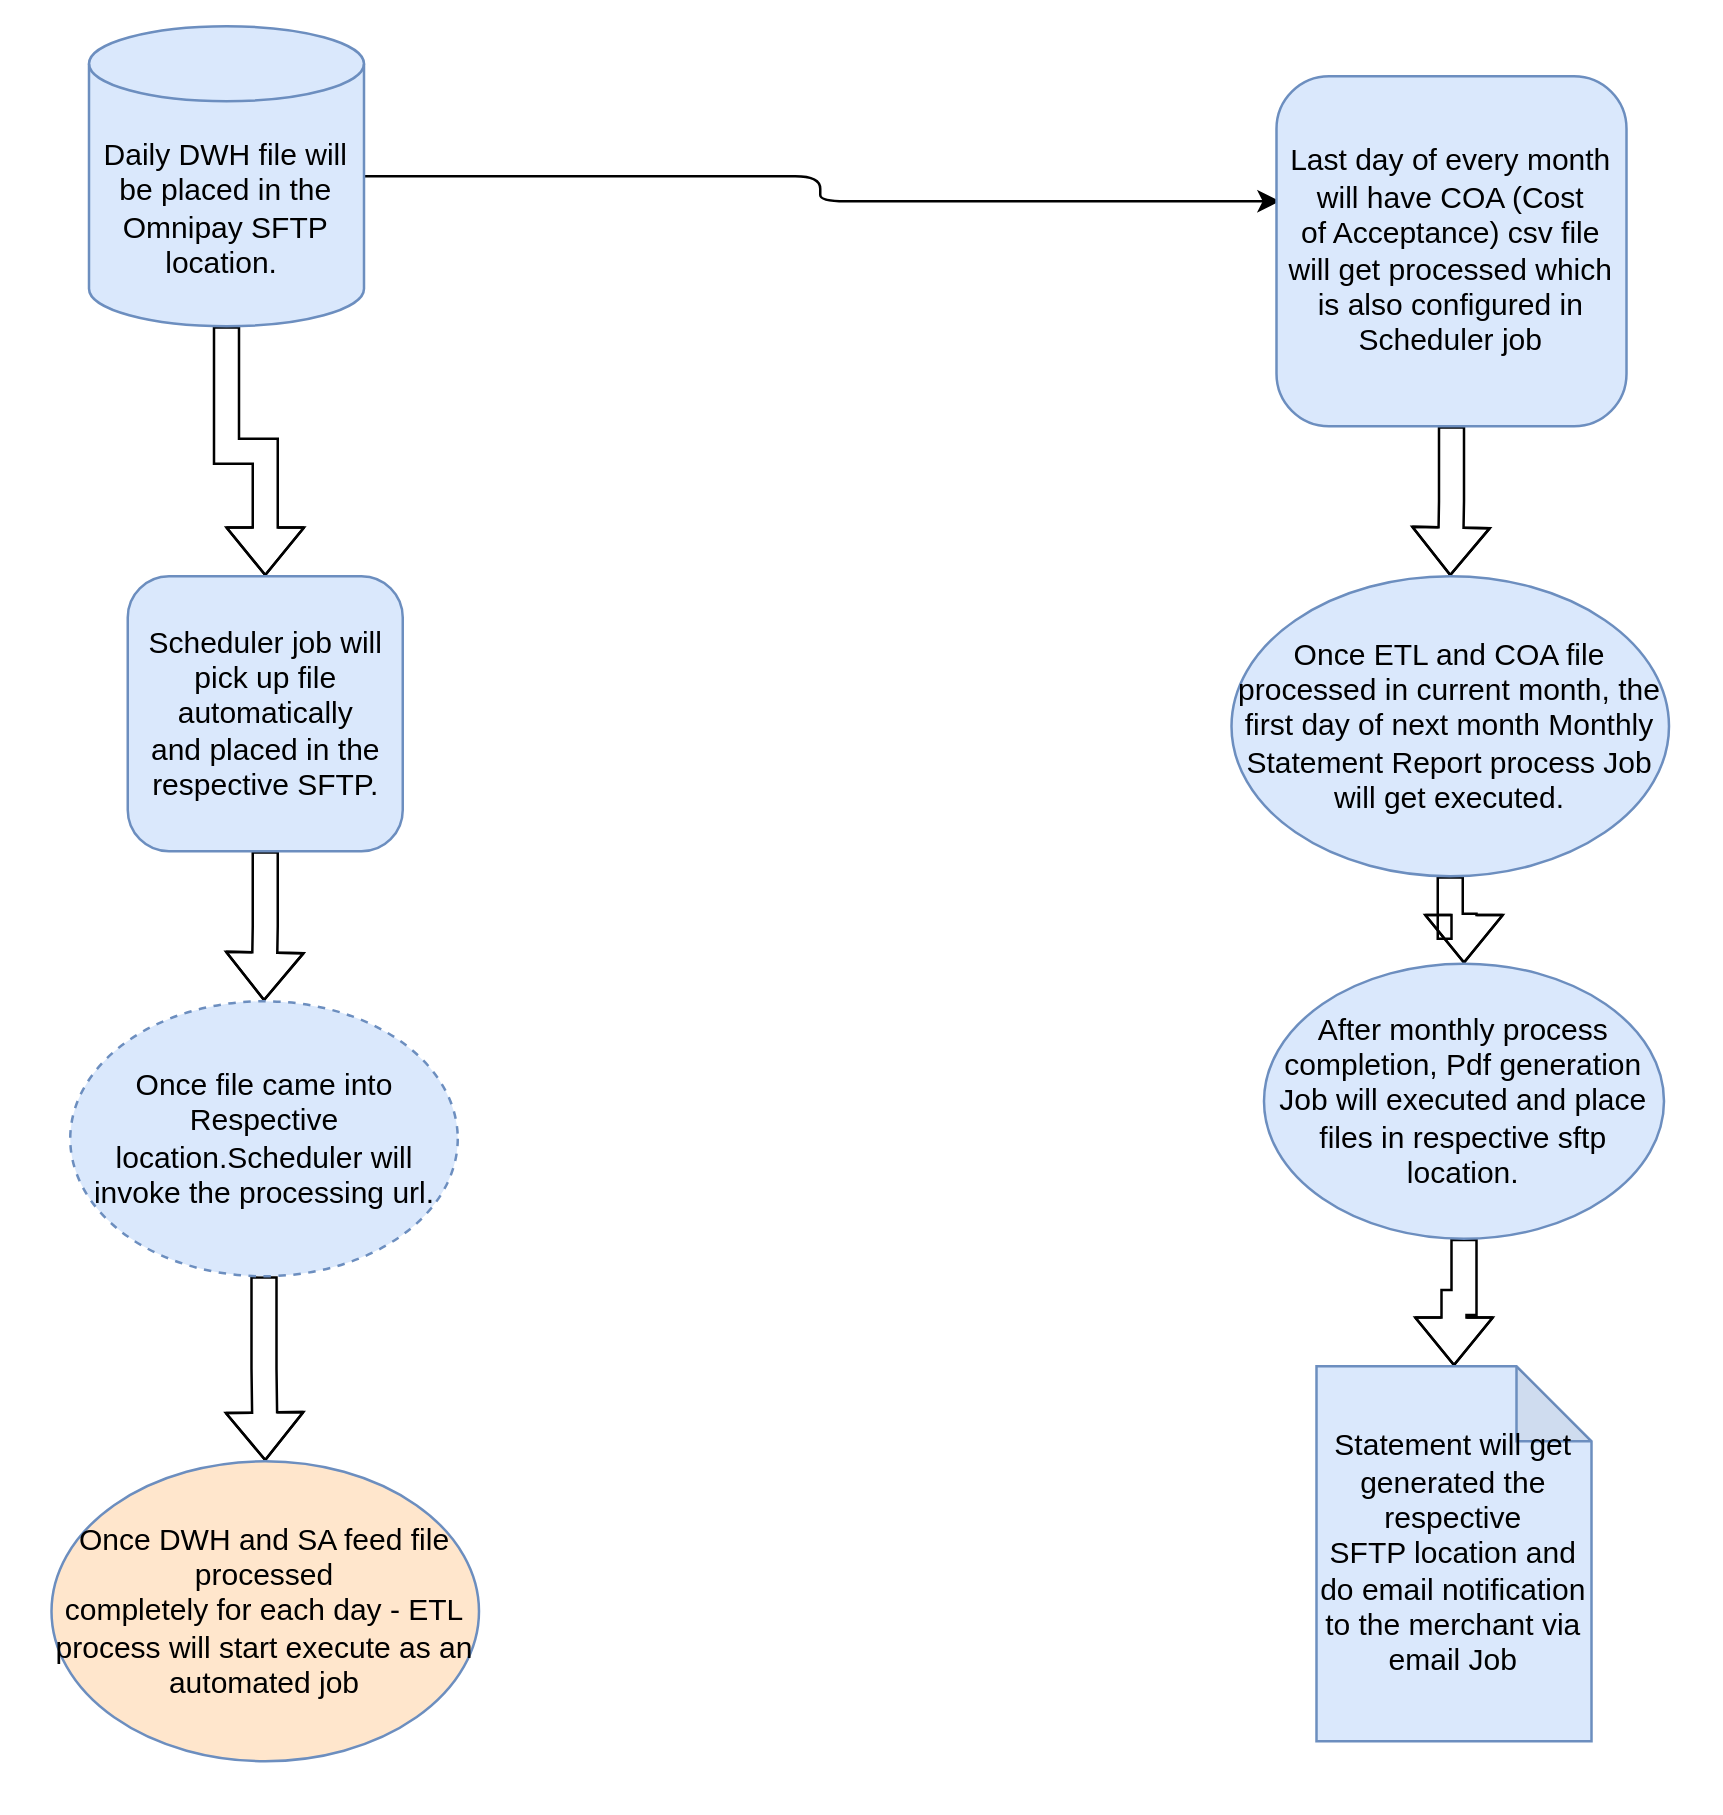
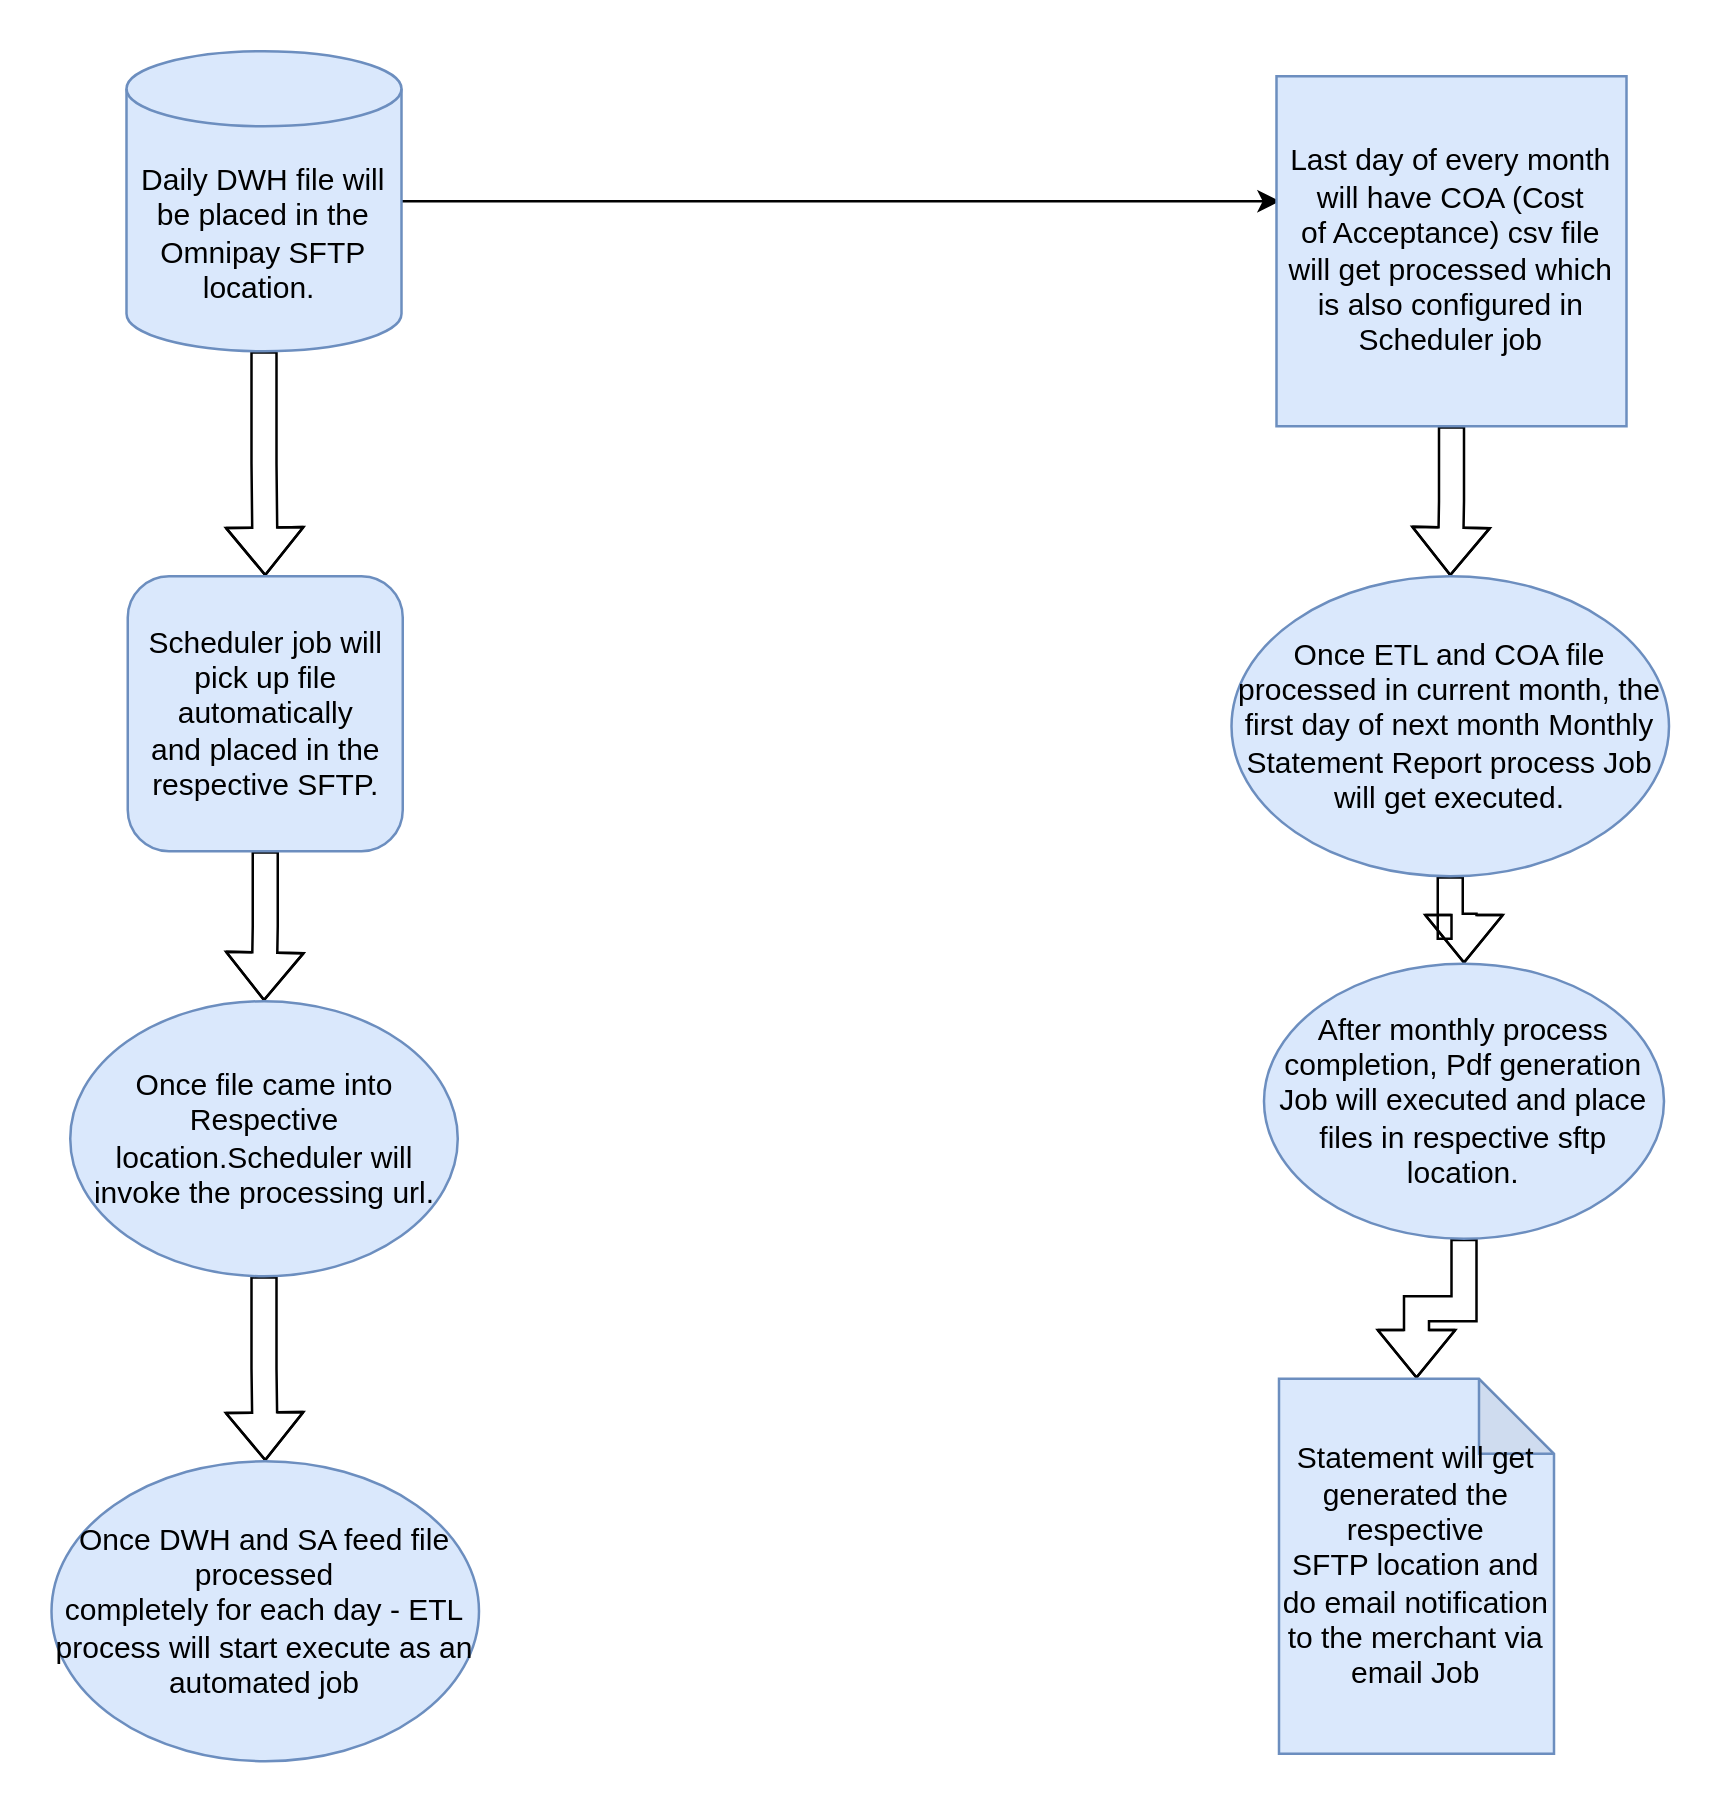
(226, 176) -> (264, 201)
(1451, 251) -> (1451, 251)
(264, 1139) -> (264, 1139)
(1454, 1554) -> (1416, 1566)
(265, 1611) -> (265, 1611)
